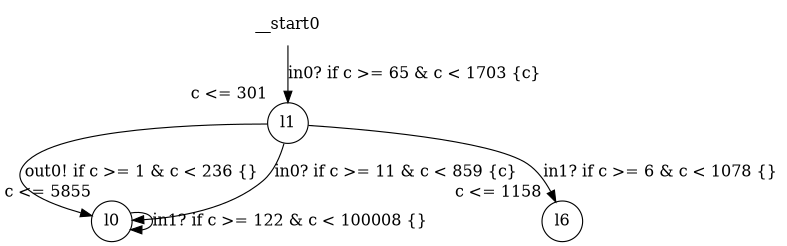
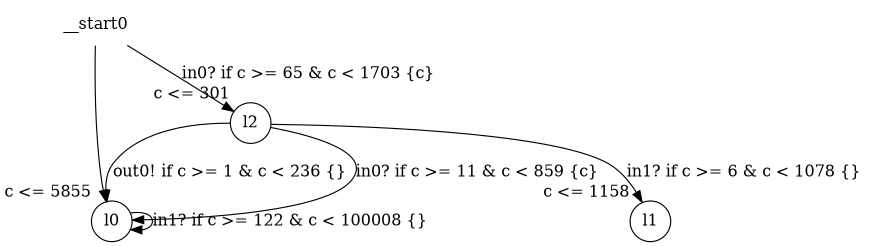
none -> (96, 118)
(288, 123) -> (251, 123)
(562, 221) -> (650, 221)
